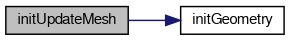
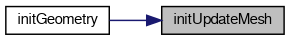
(147, 20) -> (128, 20)
